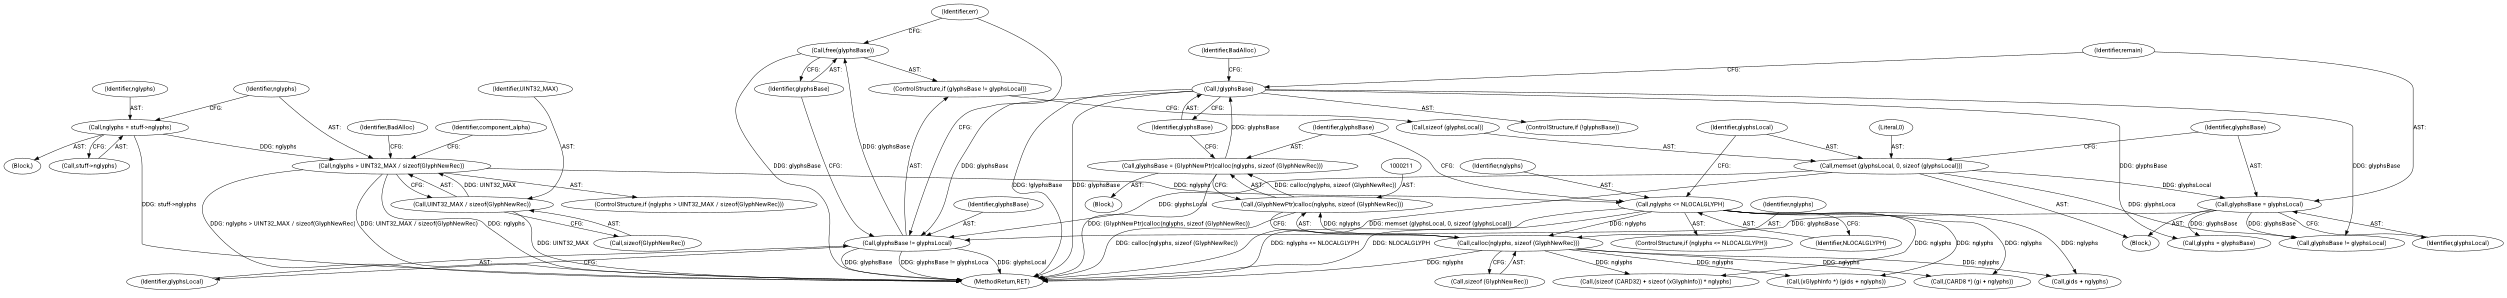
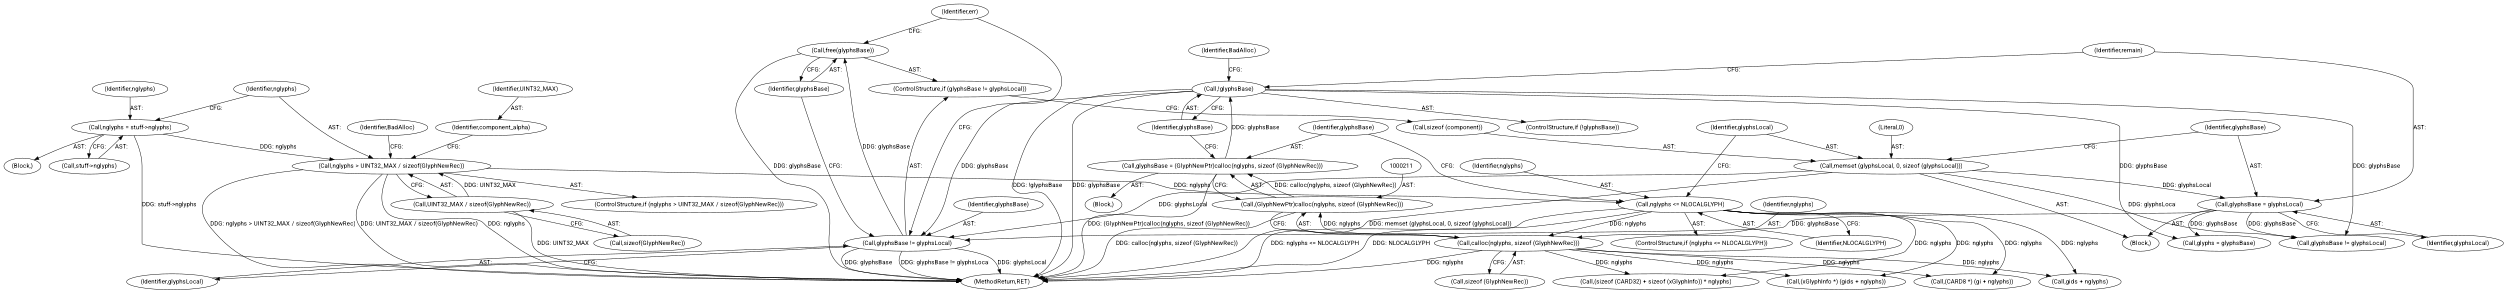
(1448, 128) -> (1448, 128)
(562, 152) -> (510, 107)
